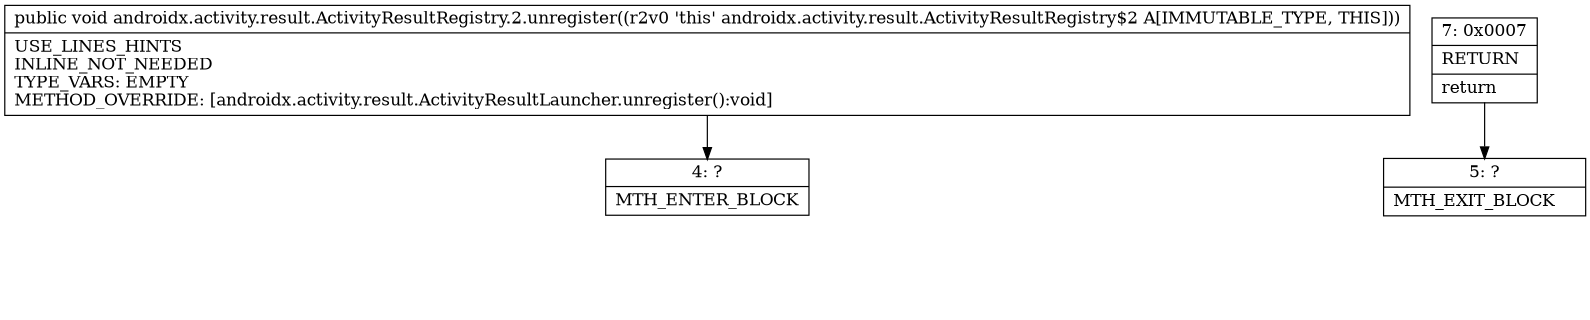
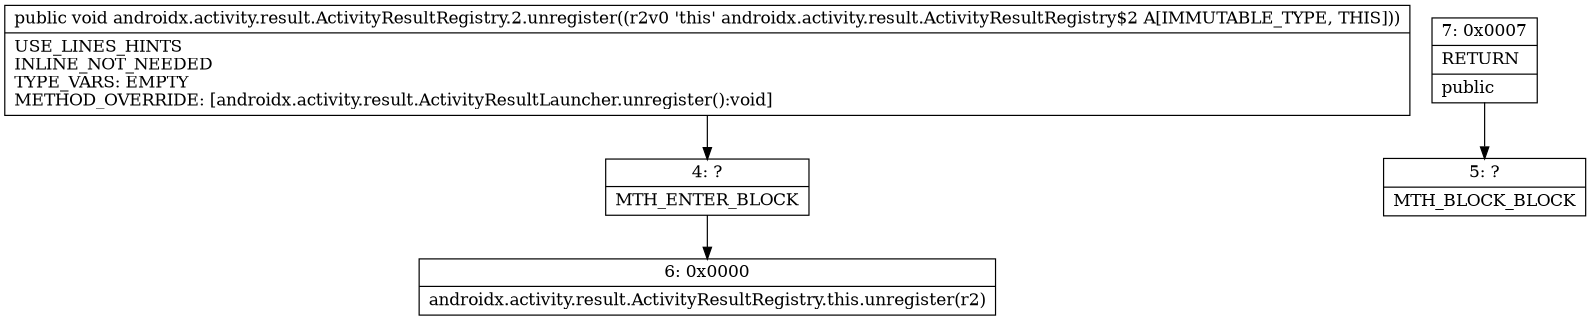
(1469, 88) -> (1468, 88)
(1474, 201) -> (1485, 201)
none -> (707, 287)
